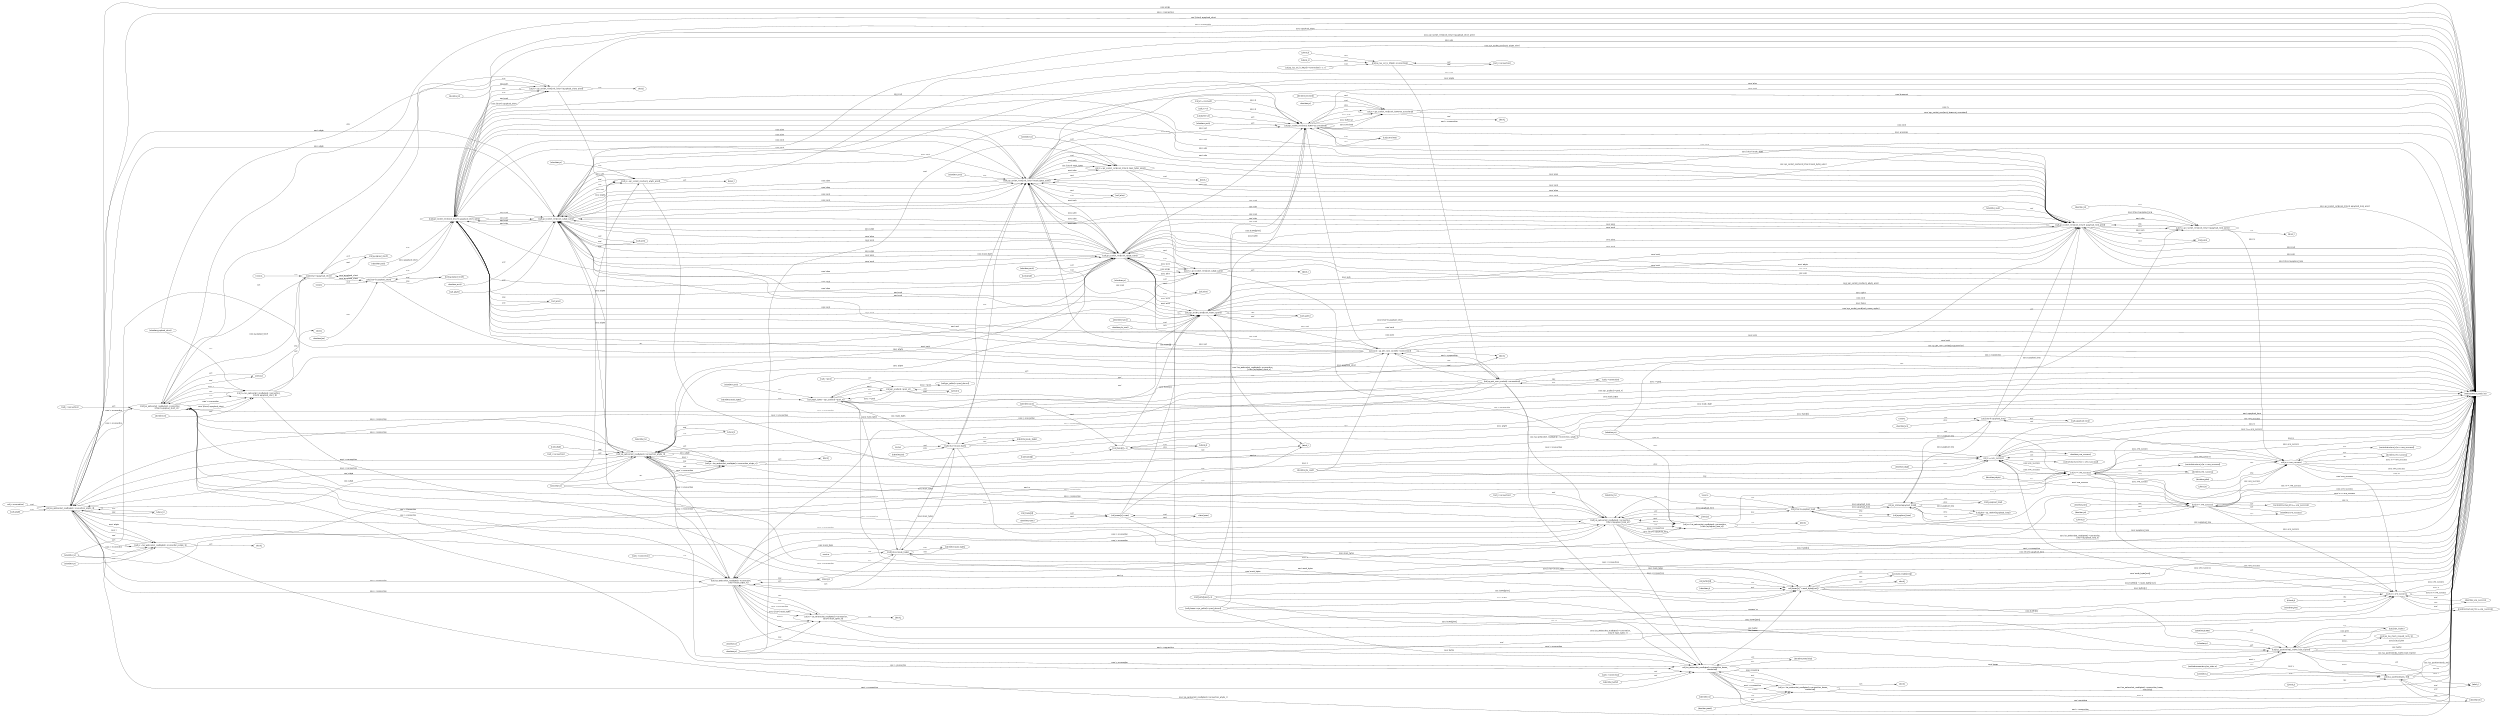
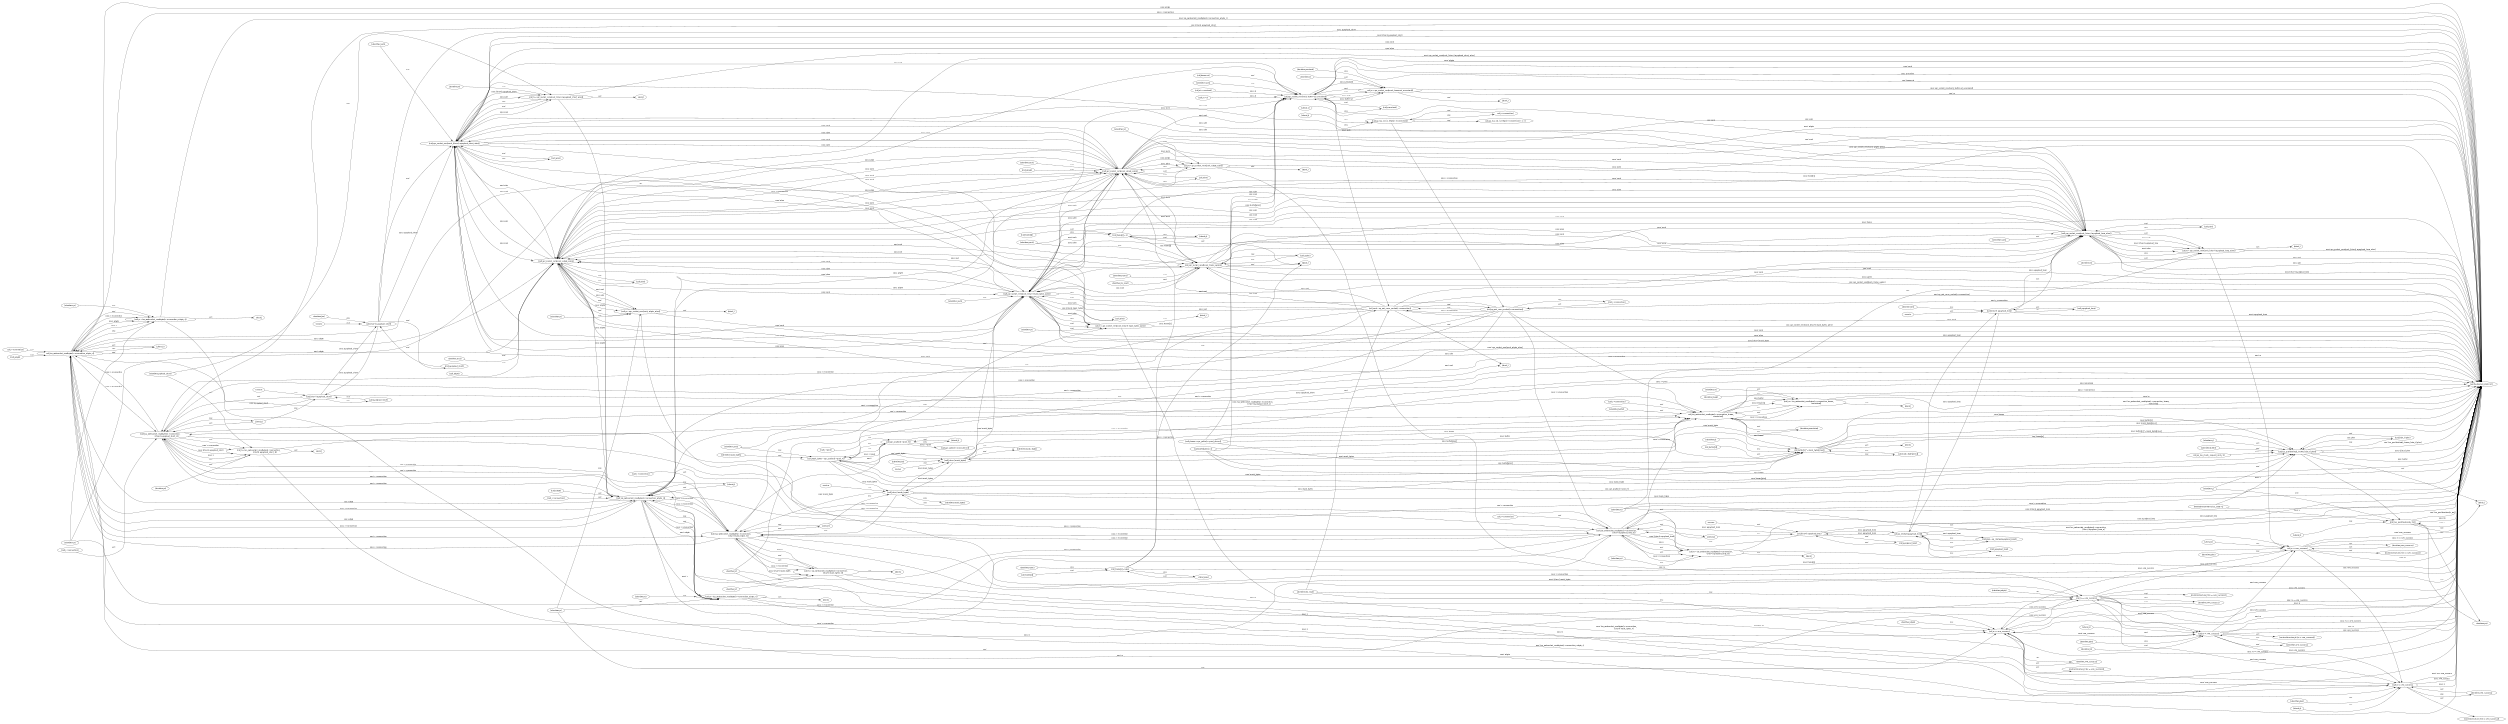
(1348, 65) -> (1445, 122)
(2342, 644) -> (2251, 454)
